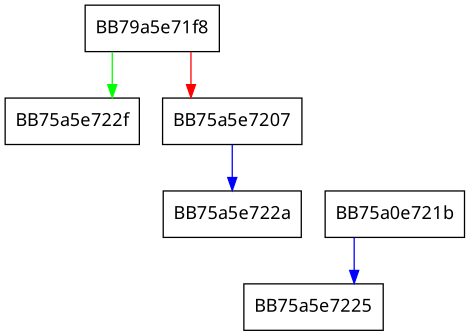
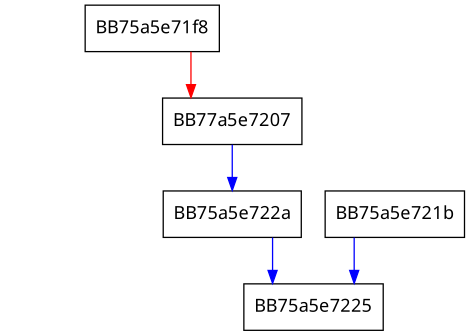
(152, 28) -> (152, 28)
(72, 121) -> none
(232, 121) -> (232, 121)
(395, 214) -> (395, 214)
none -> (273, 254)
